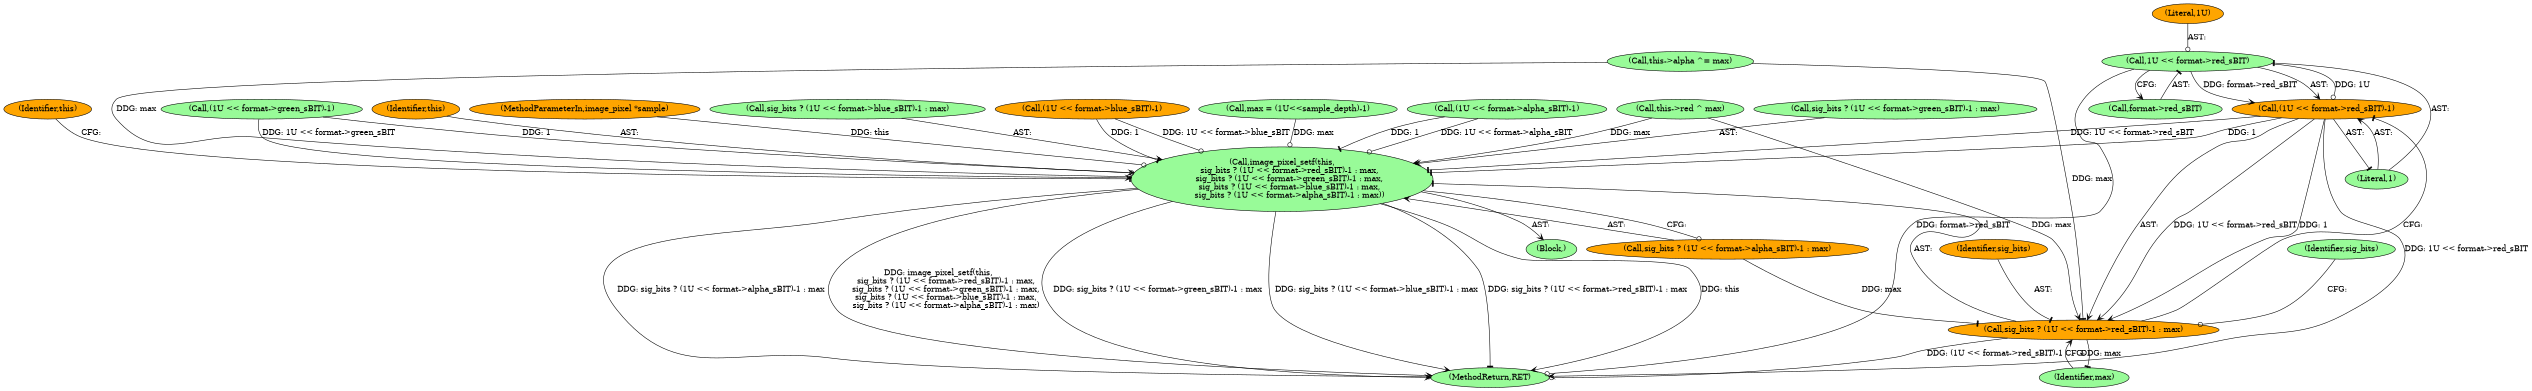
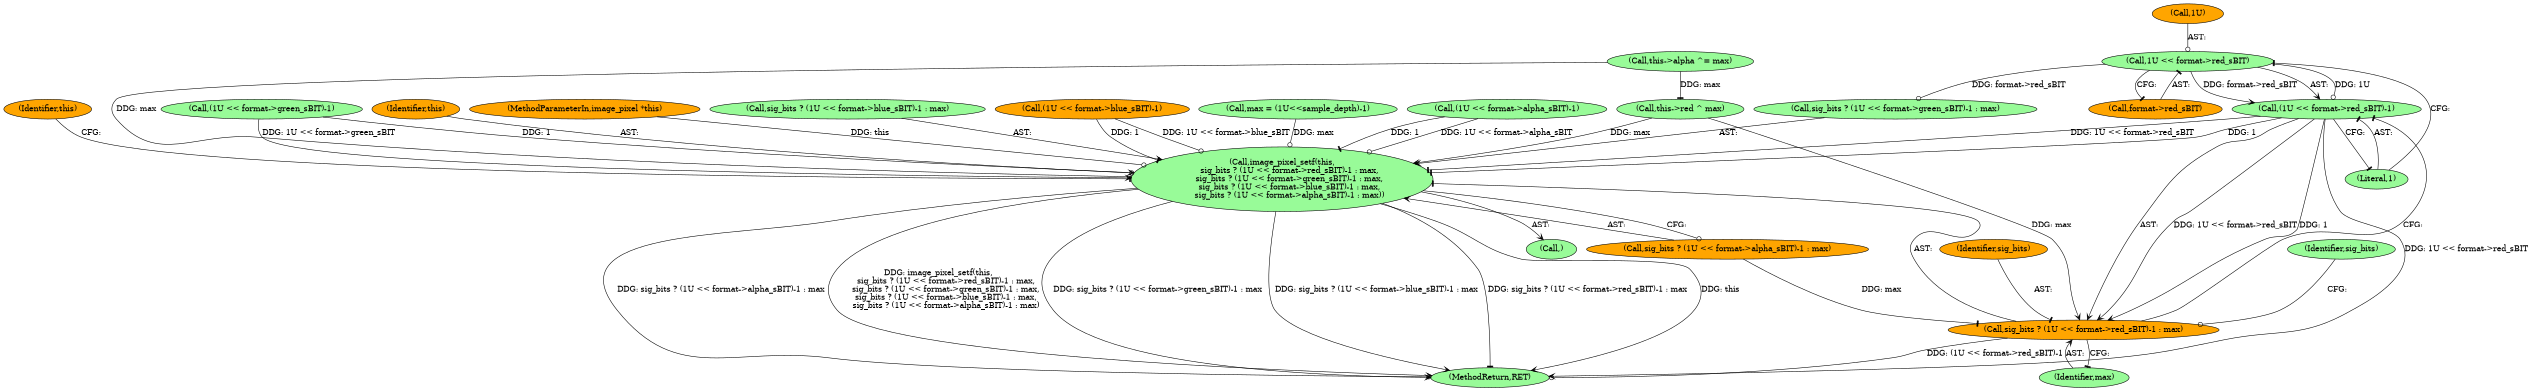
(2188, 14) -> (2188, 14)
(2018, 76) -> (1680, 84)
(2137, 82) -> (2137, 82)
(585, 109) -> (585, 109)
(2155, 109) -> (2155, 109)
(2327, 109) -> (2327, 109)
(2442, 109) -> (2442, 109)
(2357, 133) -> (2357, 133)
(2376, 142) -> (2376, 142)
(1899, 244) -> (2012, 74)
(1551, 249) -> (1551, 249)
(2076, 354) -> (2076, 354)
(2101, 354) -> (2101, 354)
